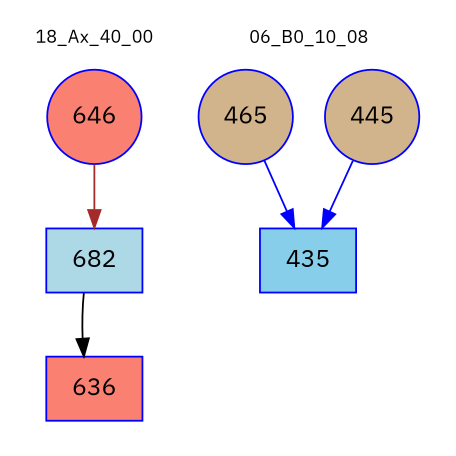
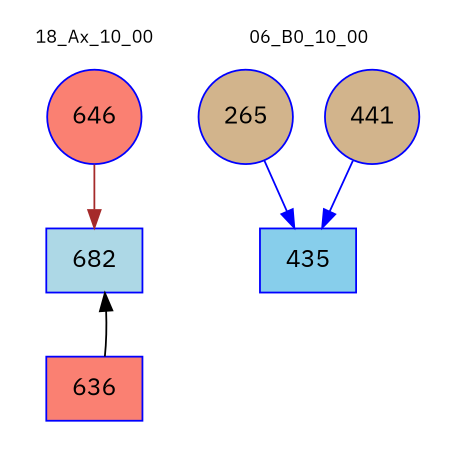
(95, 38) -> (95, 38)
(309, 39) -> (309, 39)
(246, 117) -> (246, 117)
(372, 117) -> (372, 117)
(82, 316) -> (106, 334)
